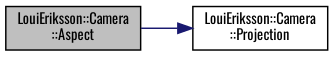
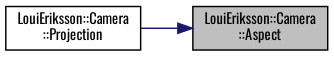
(159, 28) -> (159, 28)
